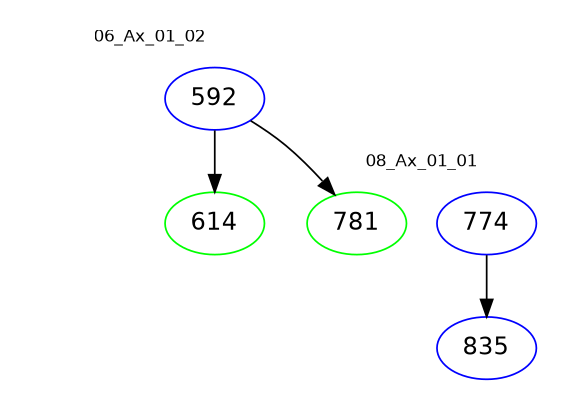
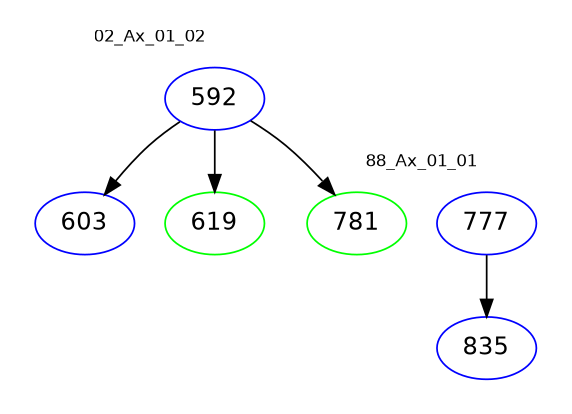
(150, 37) -> (150, 37)
(422, 162) -> (422, 162)
none -> (85, 223)
(215, 223) -> (215, 223)
(487, 223) -> (487, 223)
